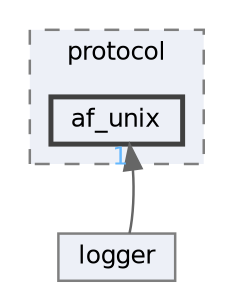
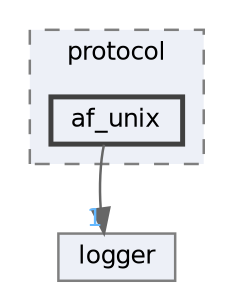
(133, 202) -> (100, 180)
